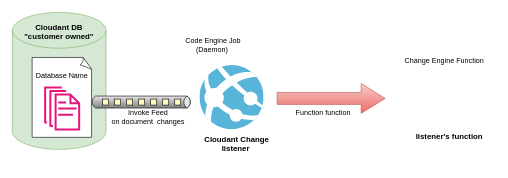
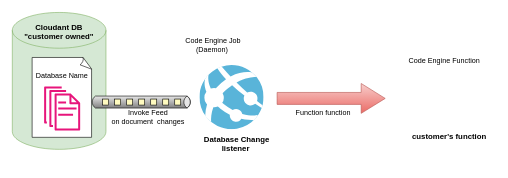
(443, 61) -> (443, 61)
(449, 137) -> (449, 137)
(237, 144) -> (237, 144)
